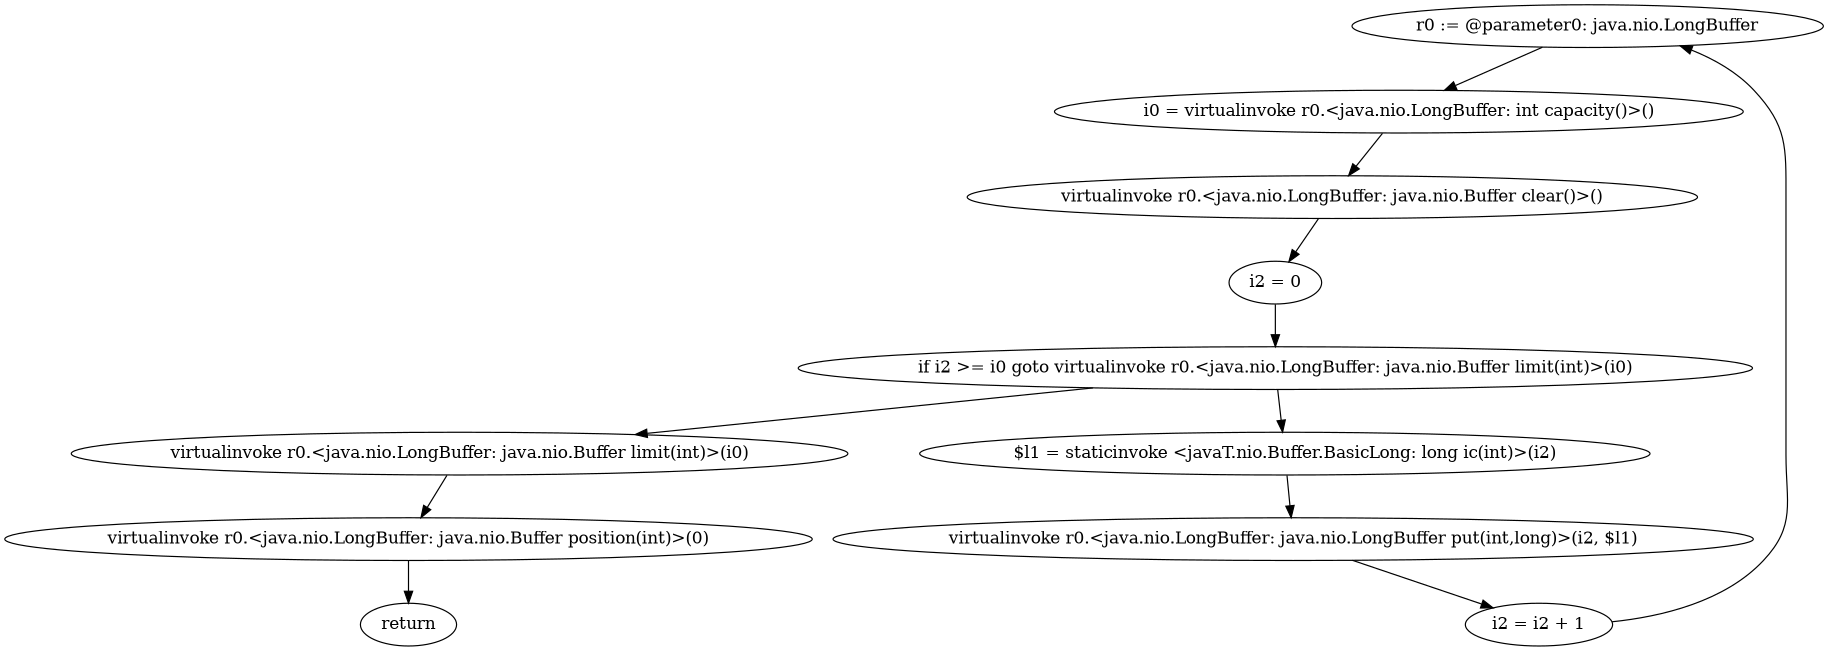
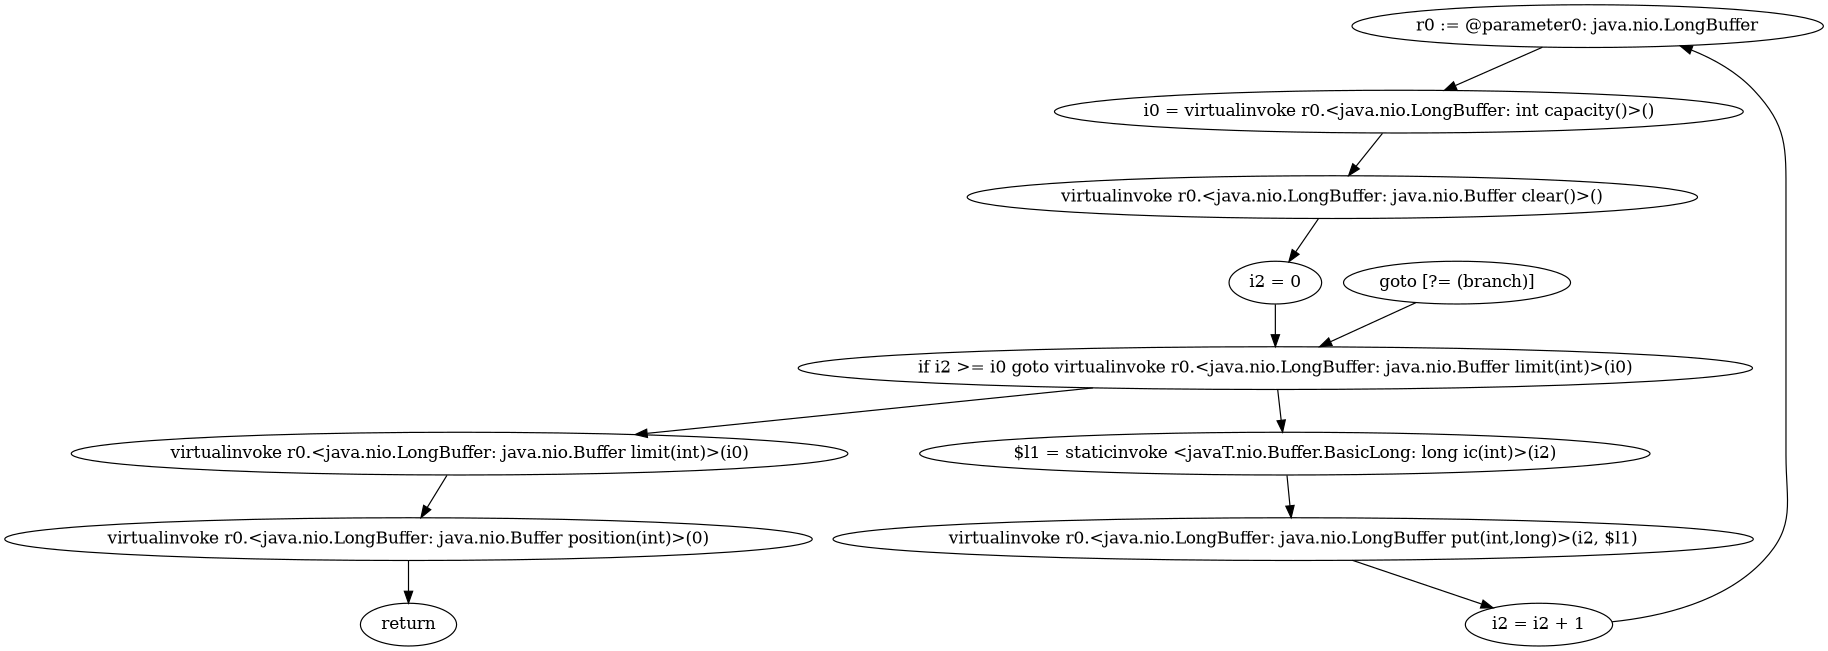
none -> (1457, 283)
